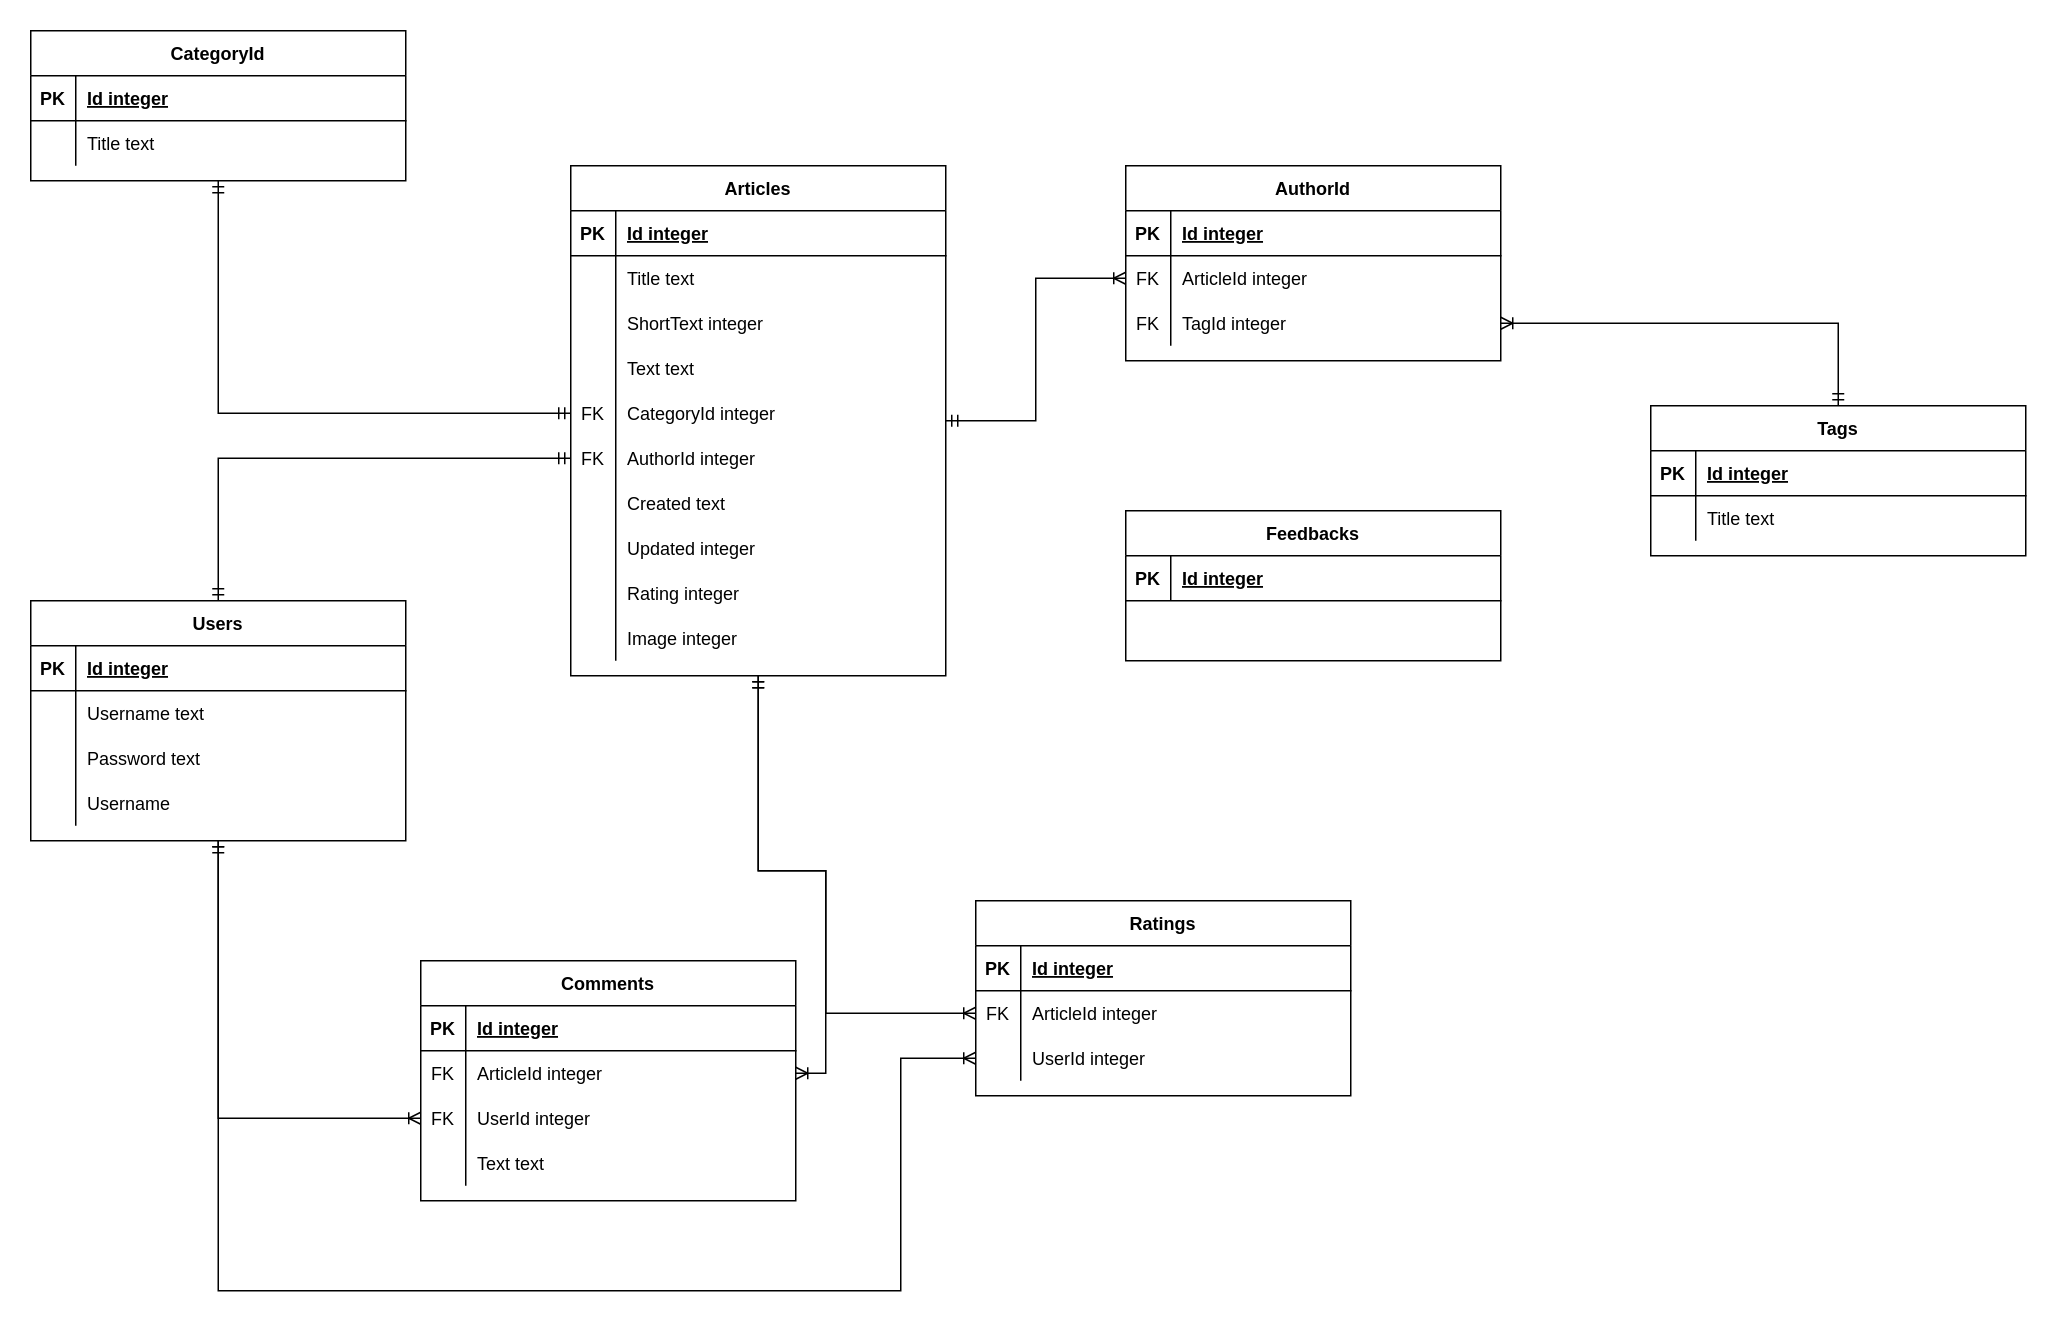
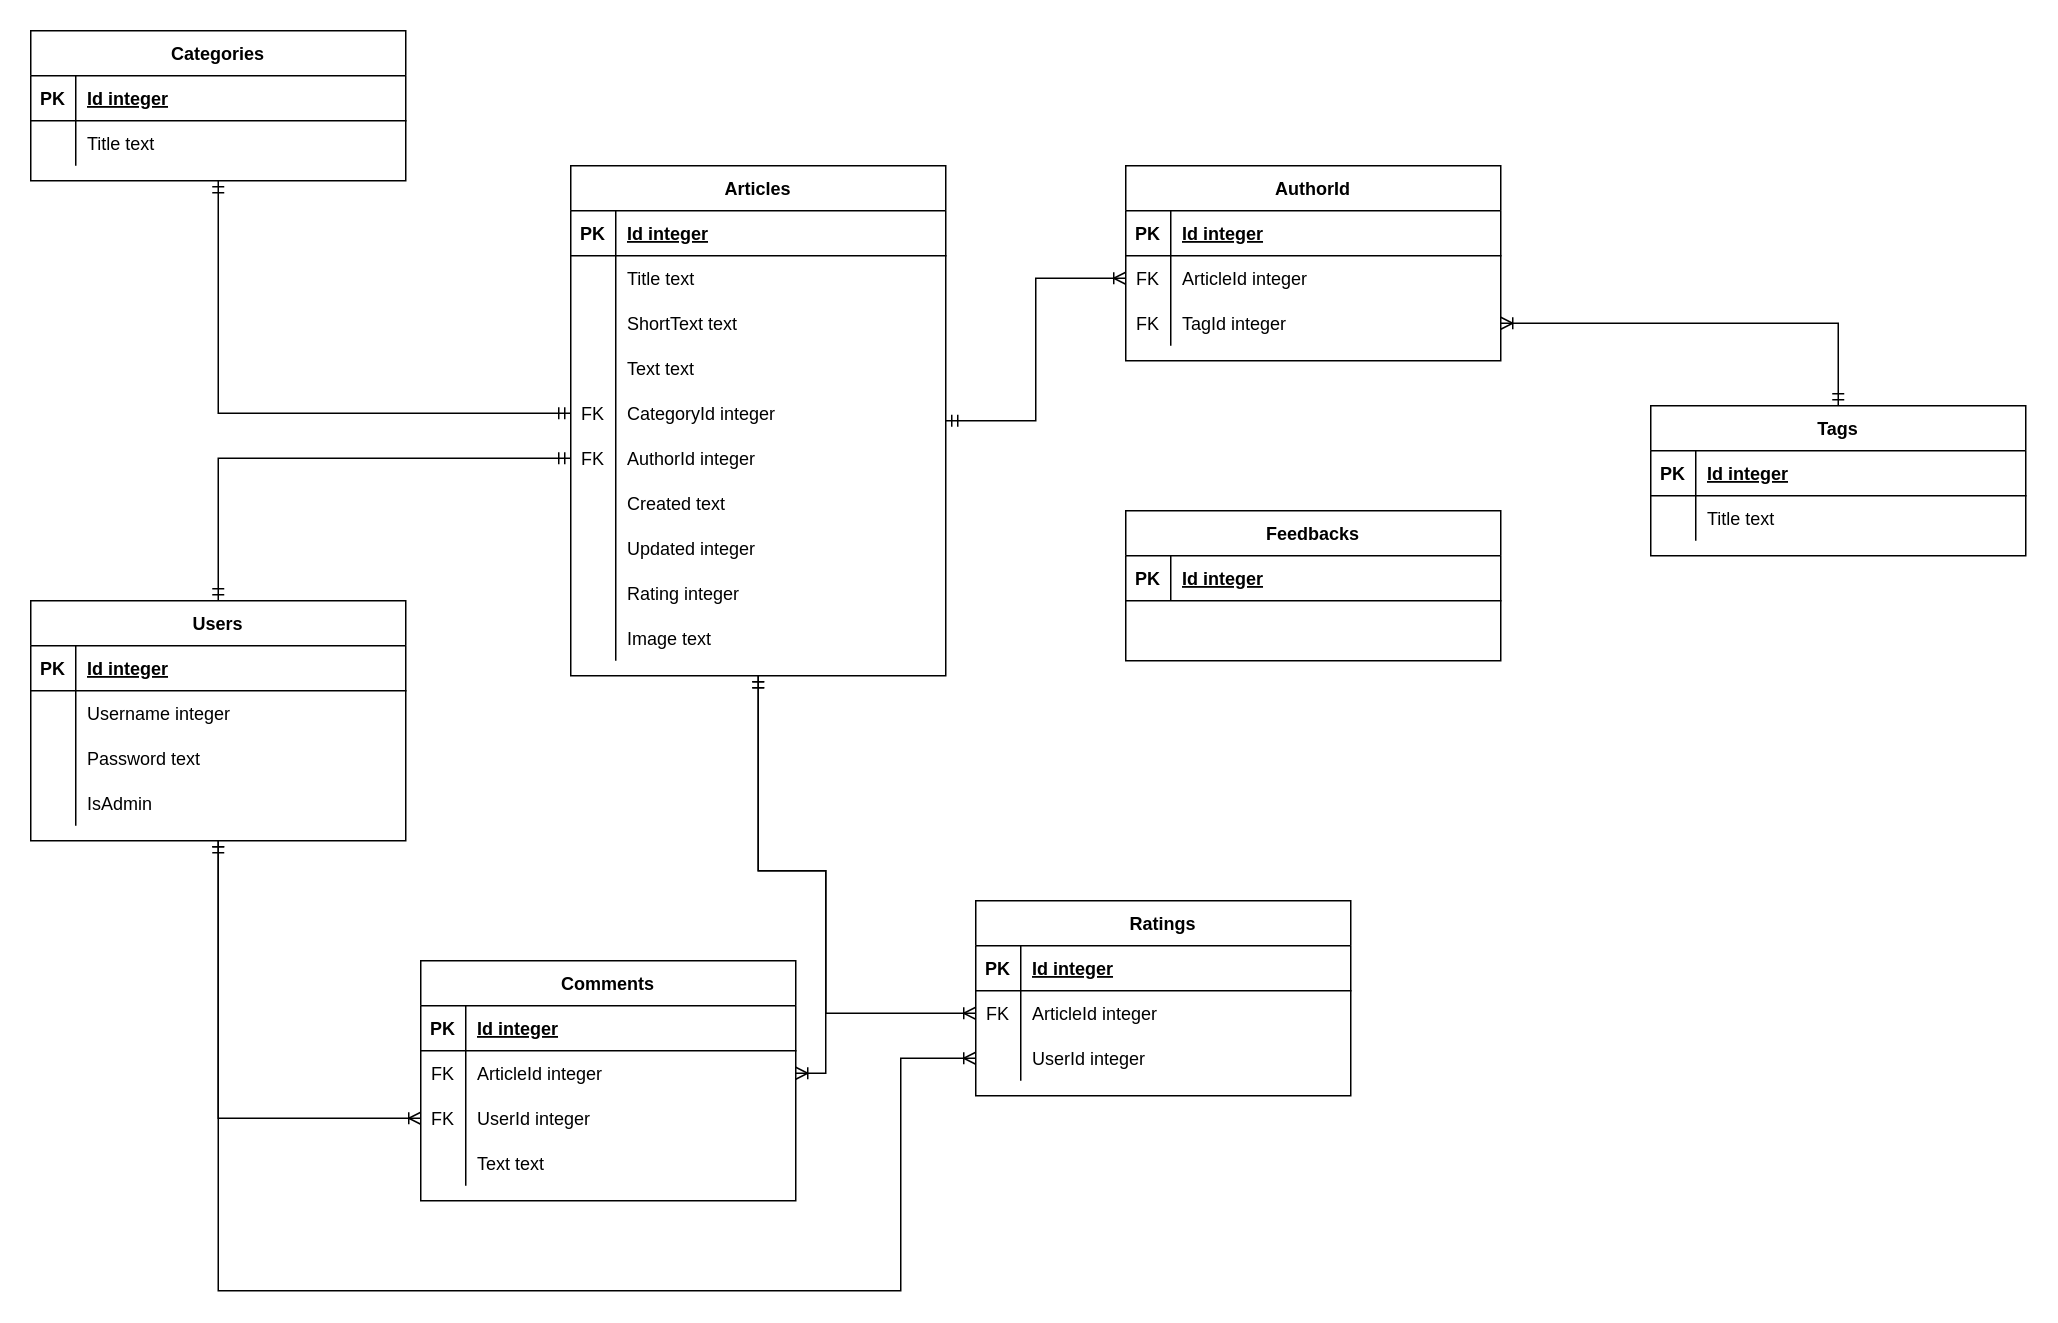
(218, 54) -> (218, 54)
(708, 324) -> (695, 324)
(688, 639) -> (675, 639)
(150, 714) -> (163, 714)
(127, 804) -> (120, 804)
